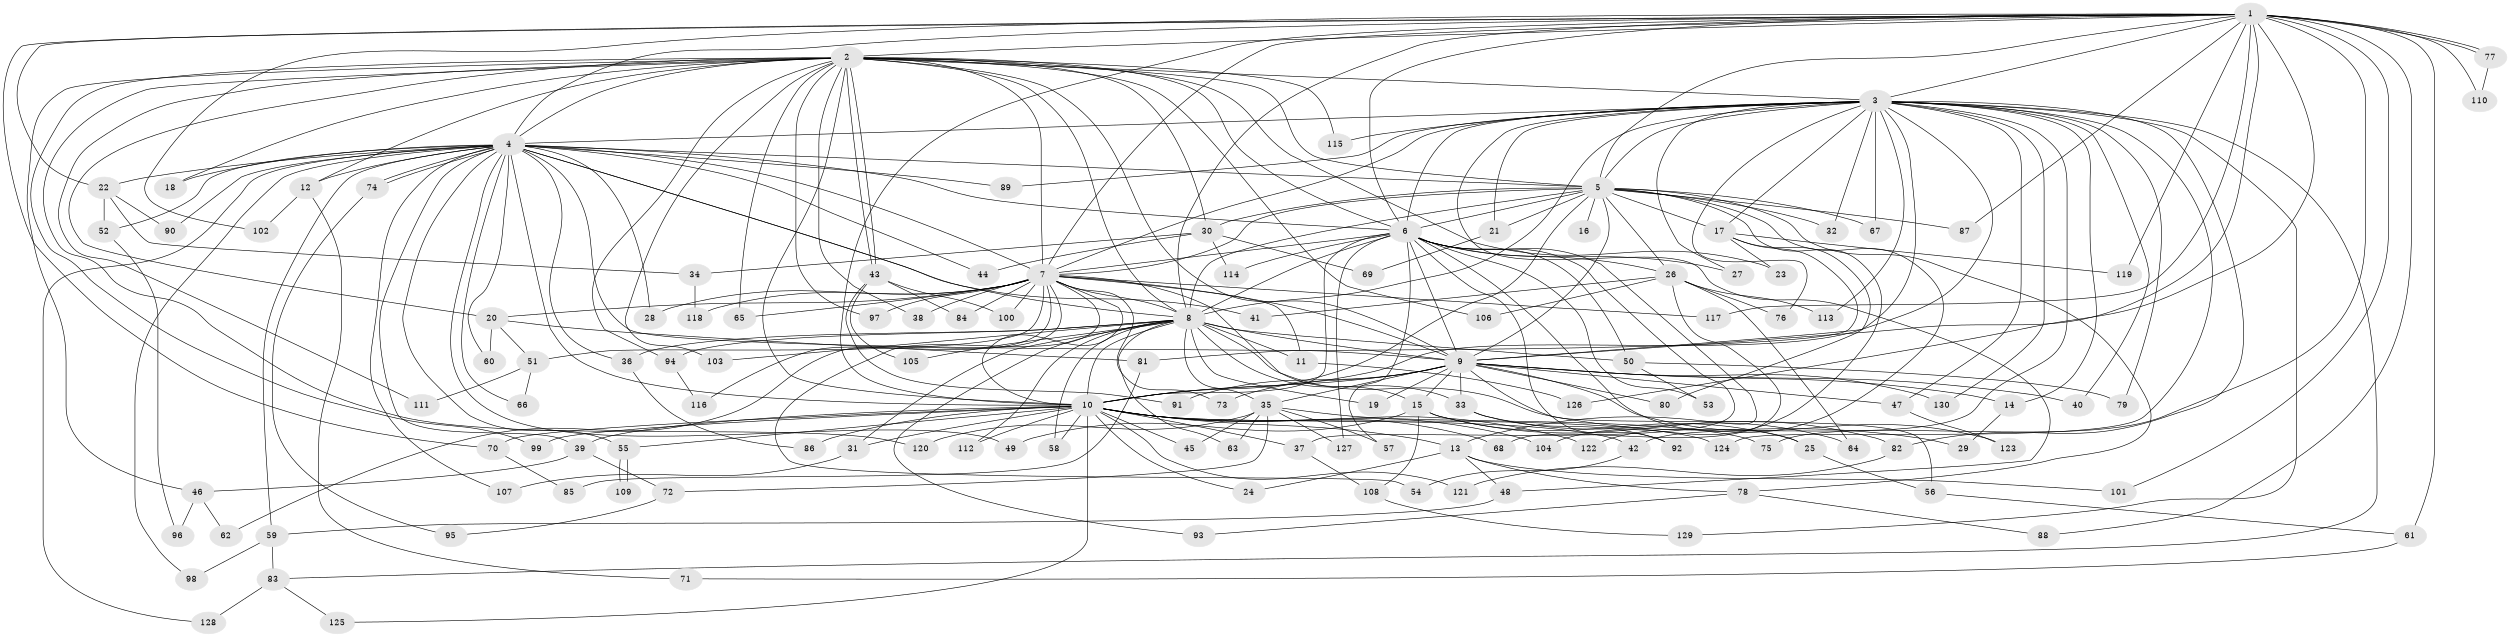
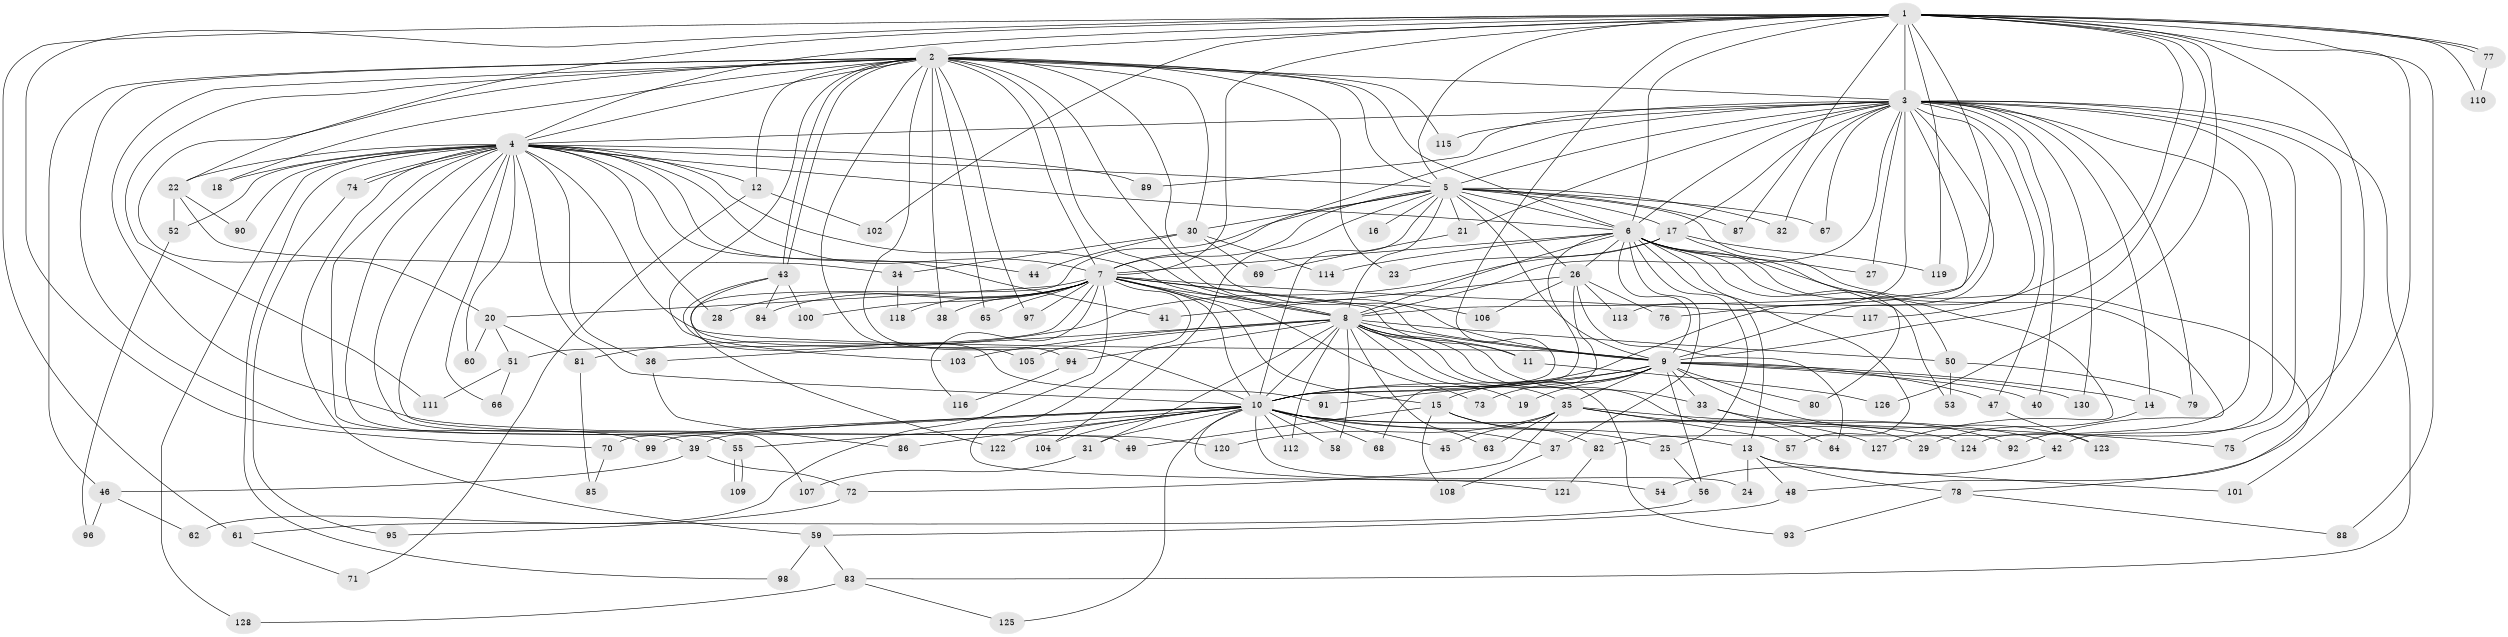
(1685, 536) -> none
